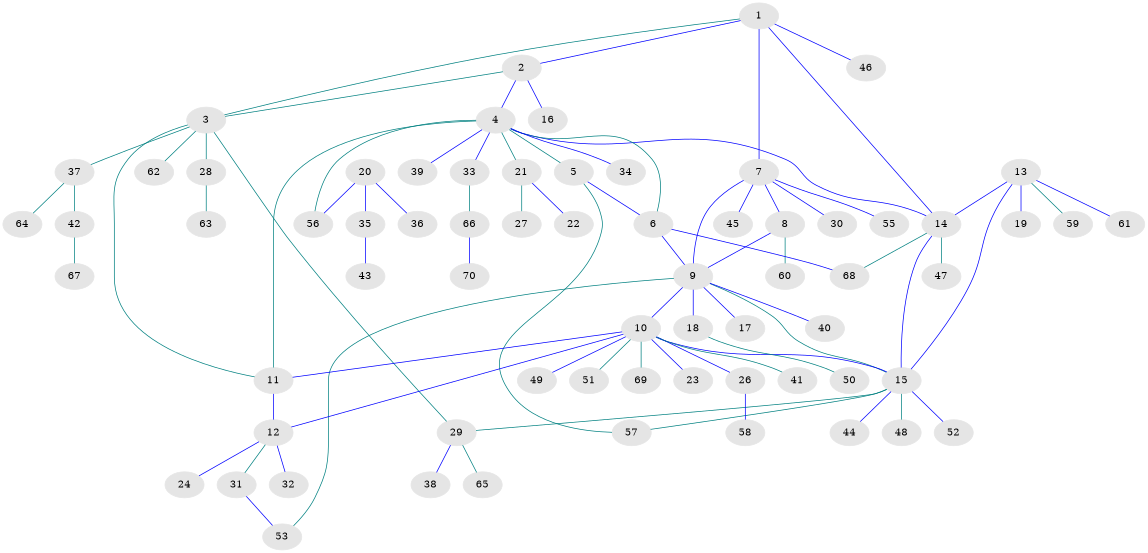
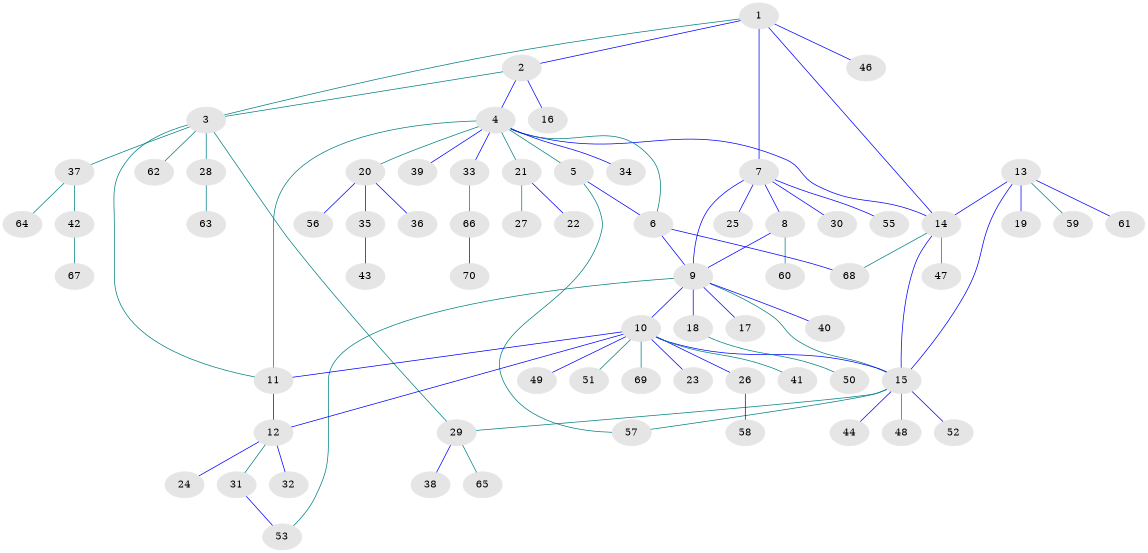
(367, 142) -> (429, 144)
(733, 224) -> (733, 224)
